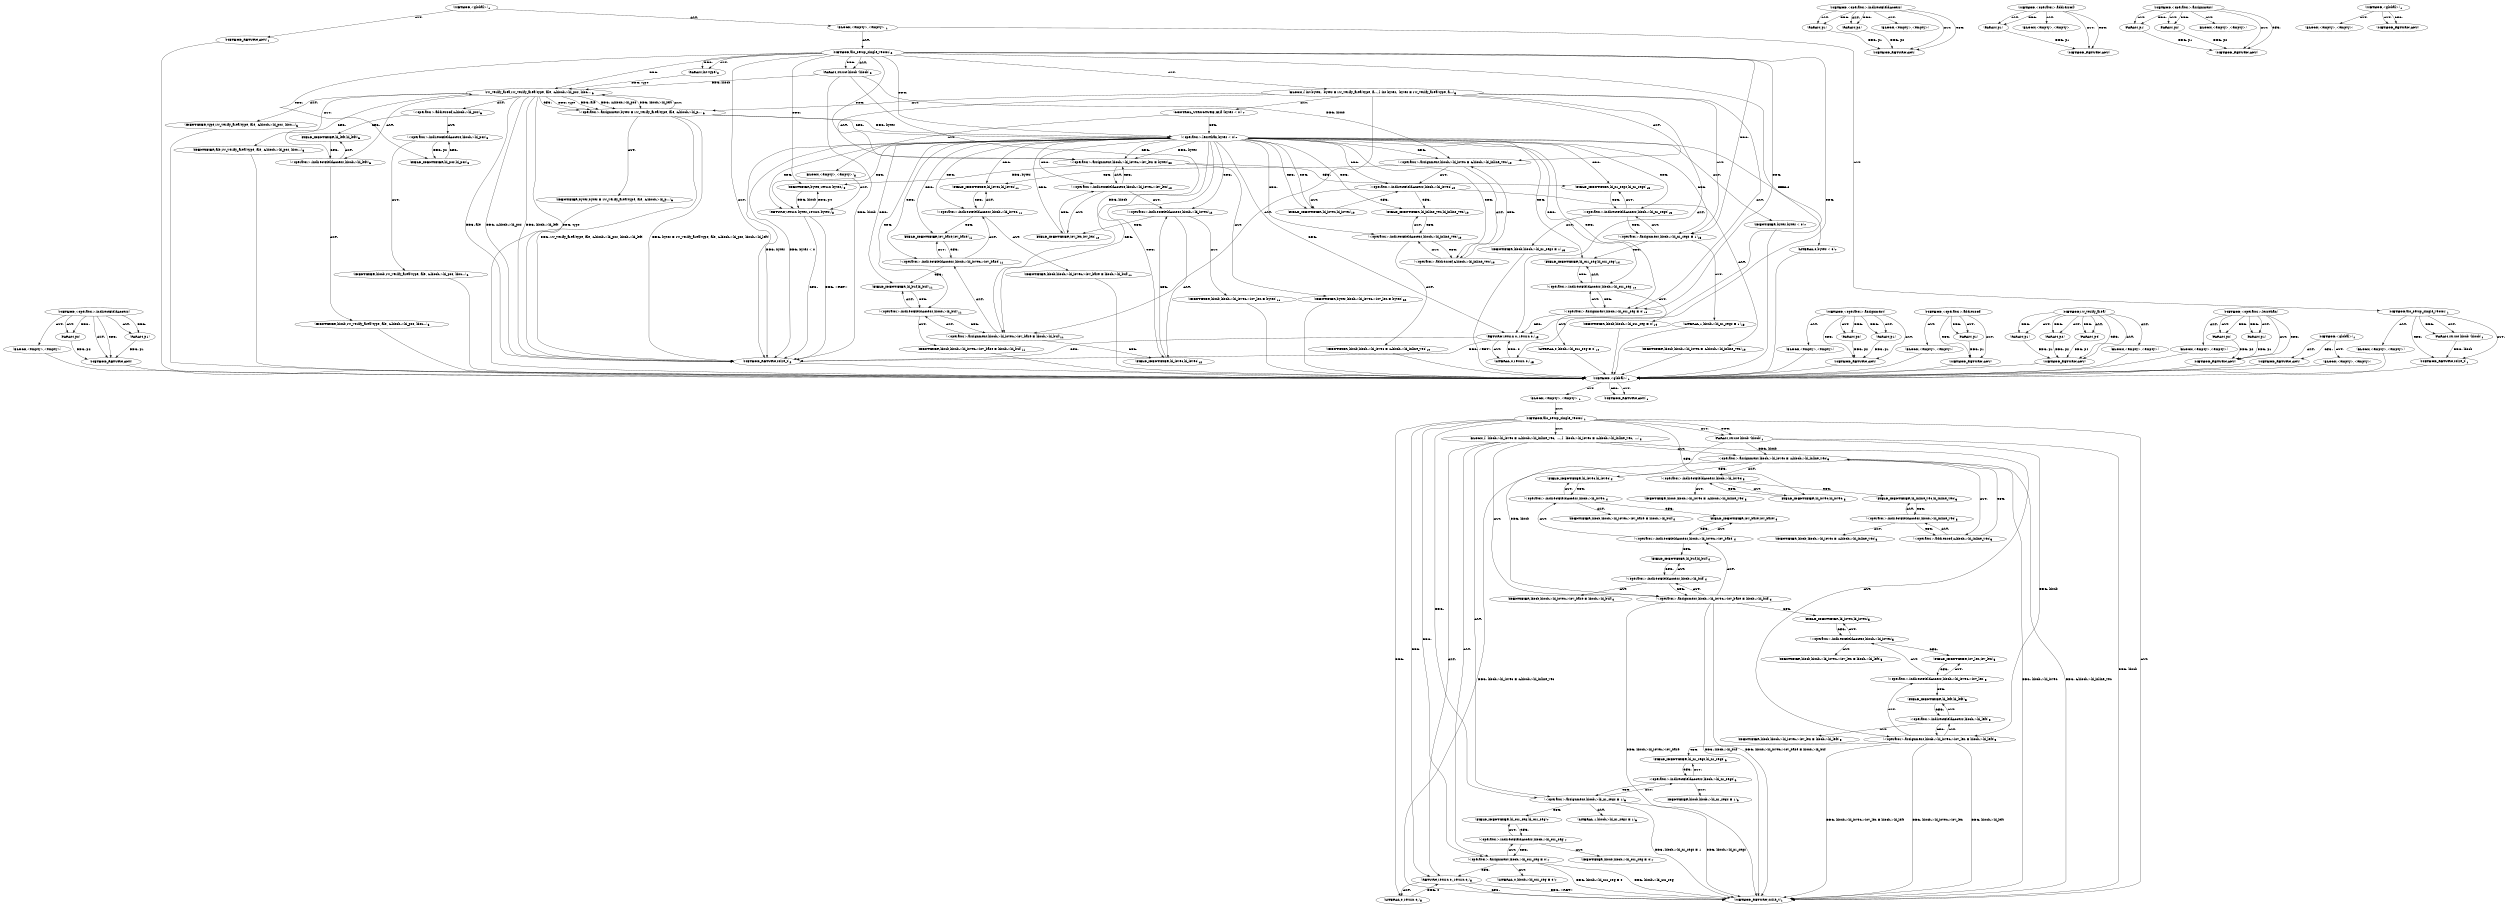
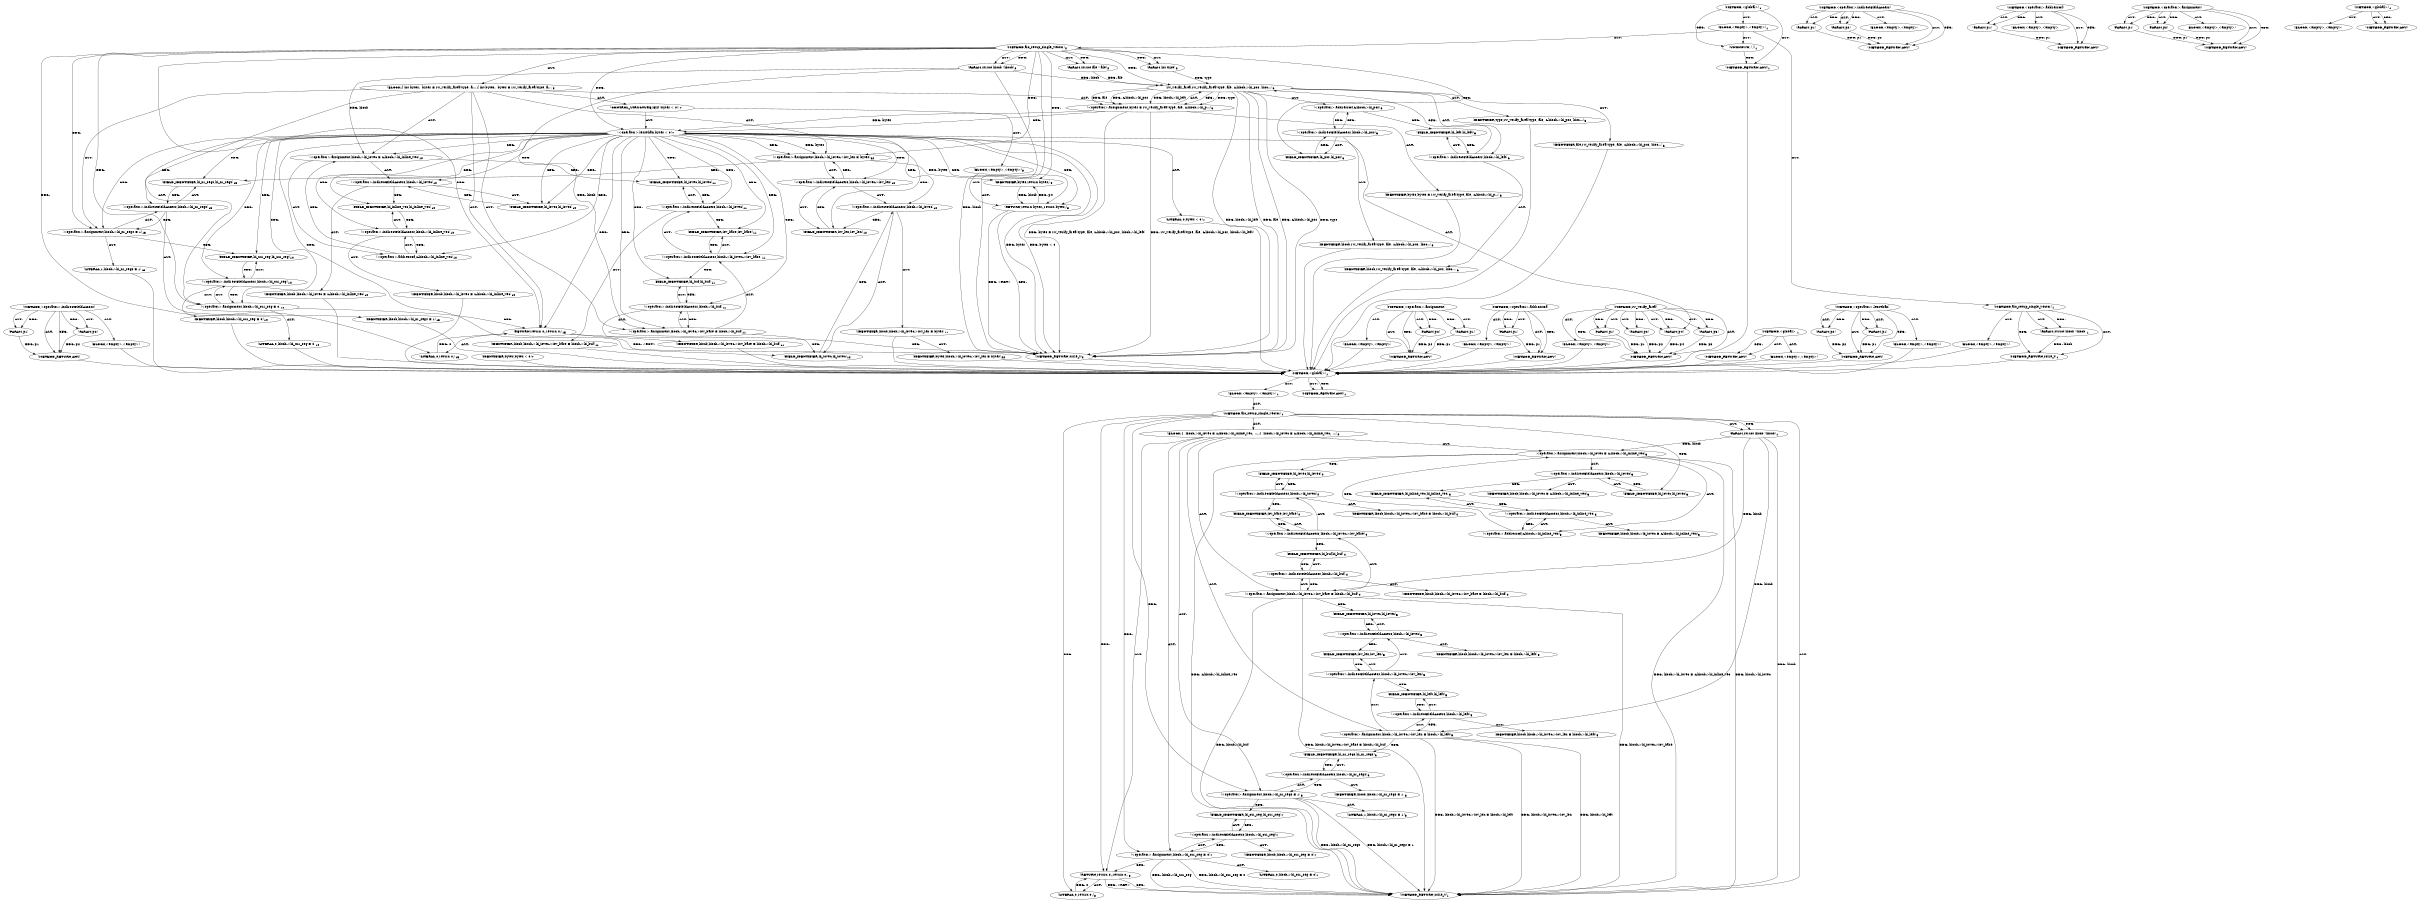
none -> (1743, 48)
none -> (1088, 68)
none -> (1346, 122)
(452, 125) -> (1339, 120)
(1214, 125) -> (650, 120)
(1522, 140) -> (1203, 139)
(440, 150) -> (1340, 145)
(454, 150) -> (1325, 145)
(1784, 187) -> (1177, 170)
(1233, 245) -> (930, 344)
none -> (1709, 332)
